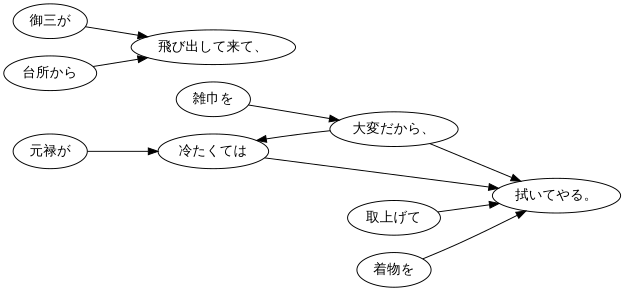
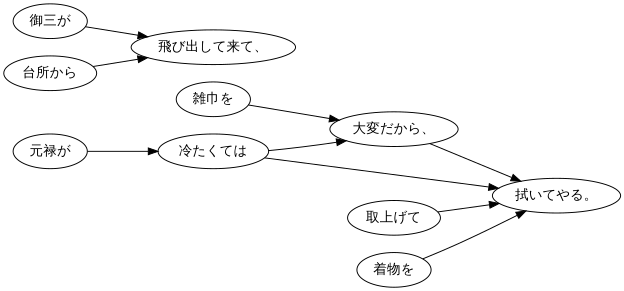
(298, 134) -> (303, 147)
